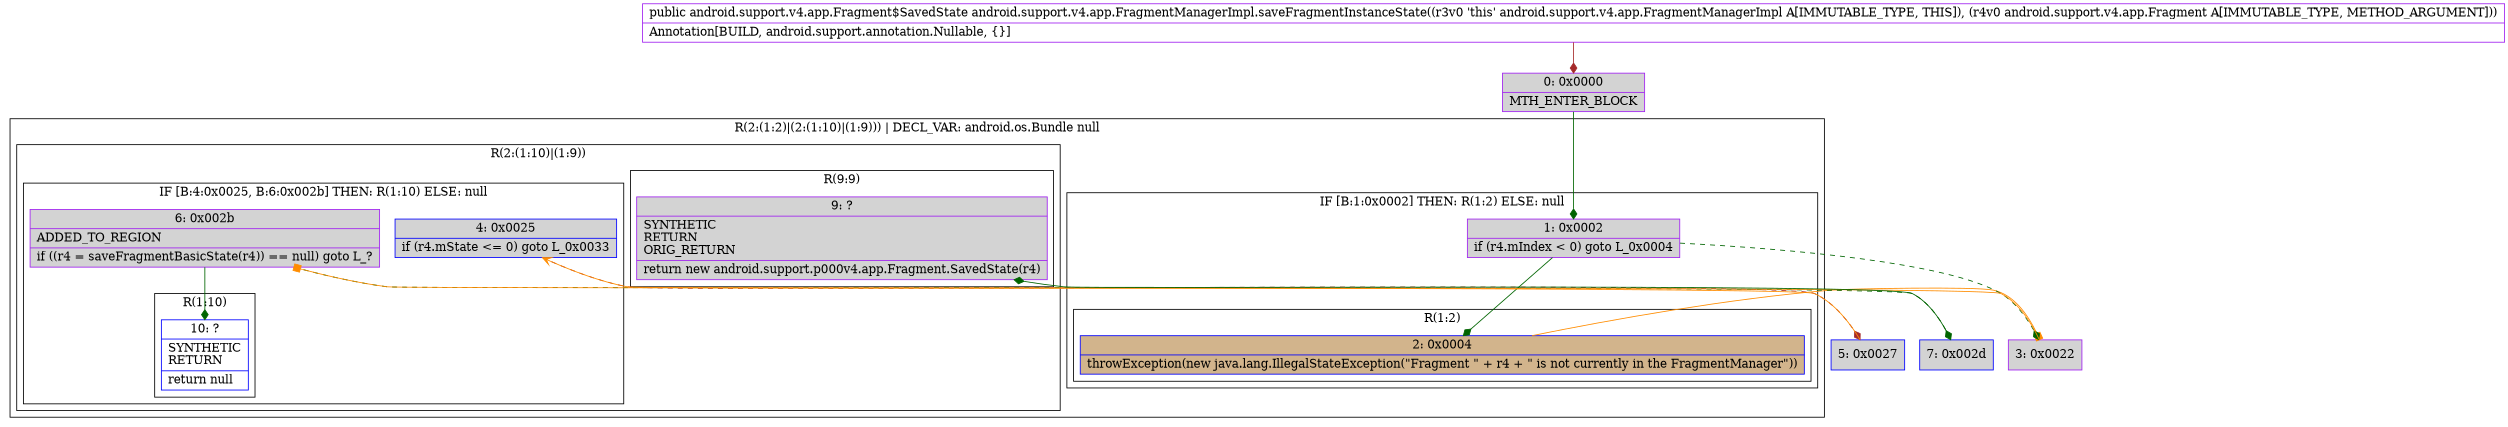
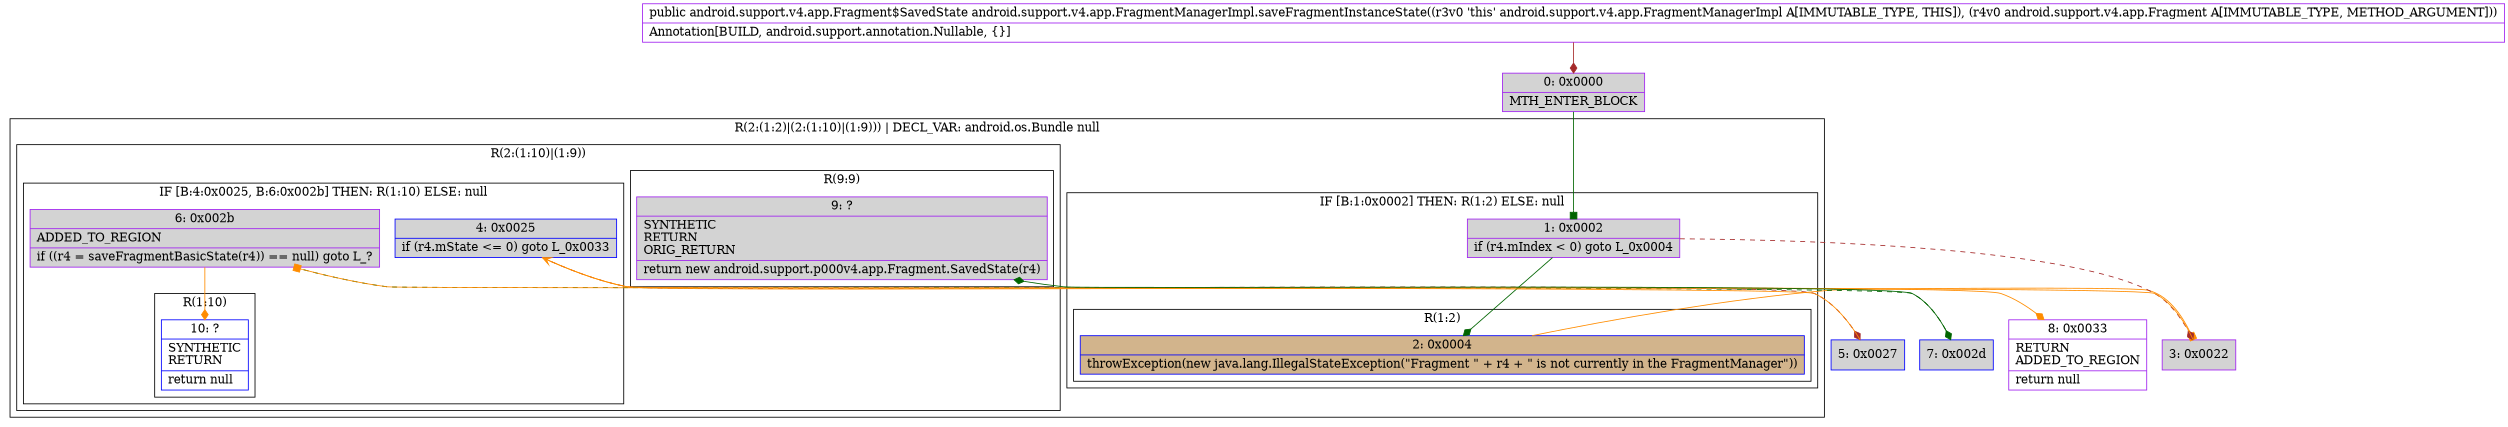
(1574, 160) -> (1574, 161)
(1868, 260) -> (1945, 250)
(205, 288) -> (205, 288)
none -> (2078, 355)
